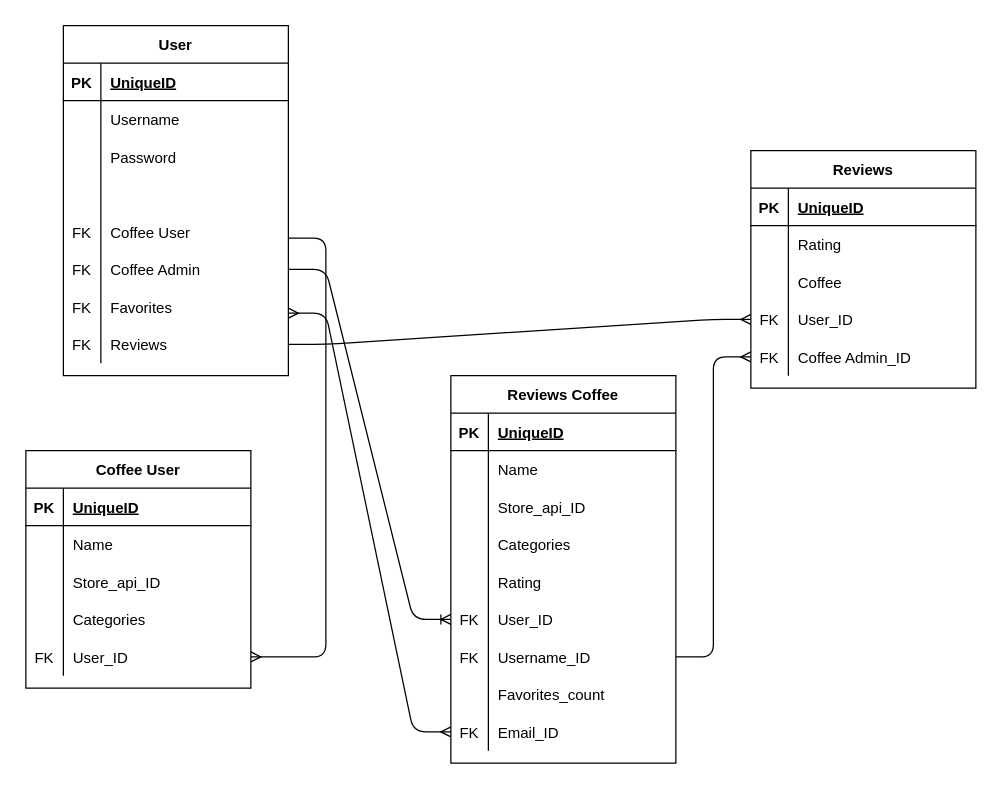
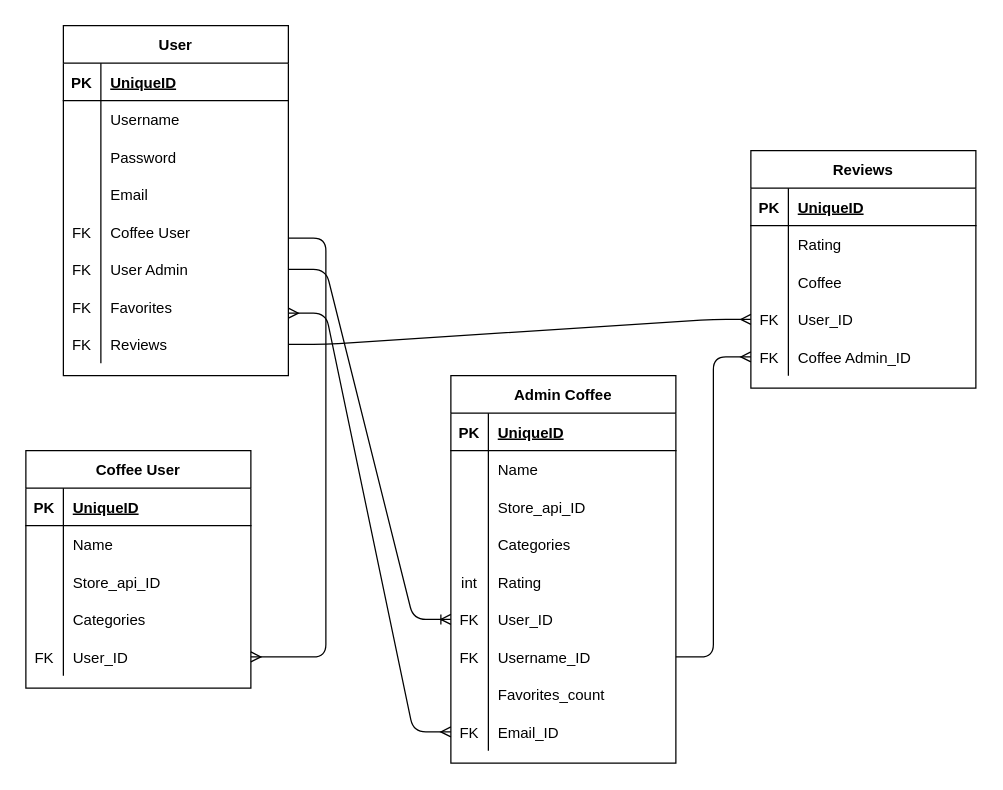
none -> (194, 194)
(157, 270) -> (148, 270)
(563, 395) -> (563, 395)
none -> (469, 582)
